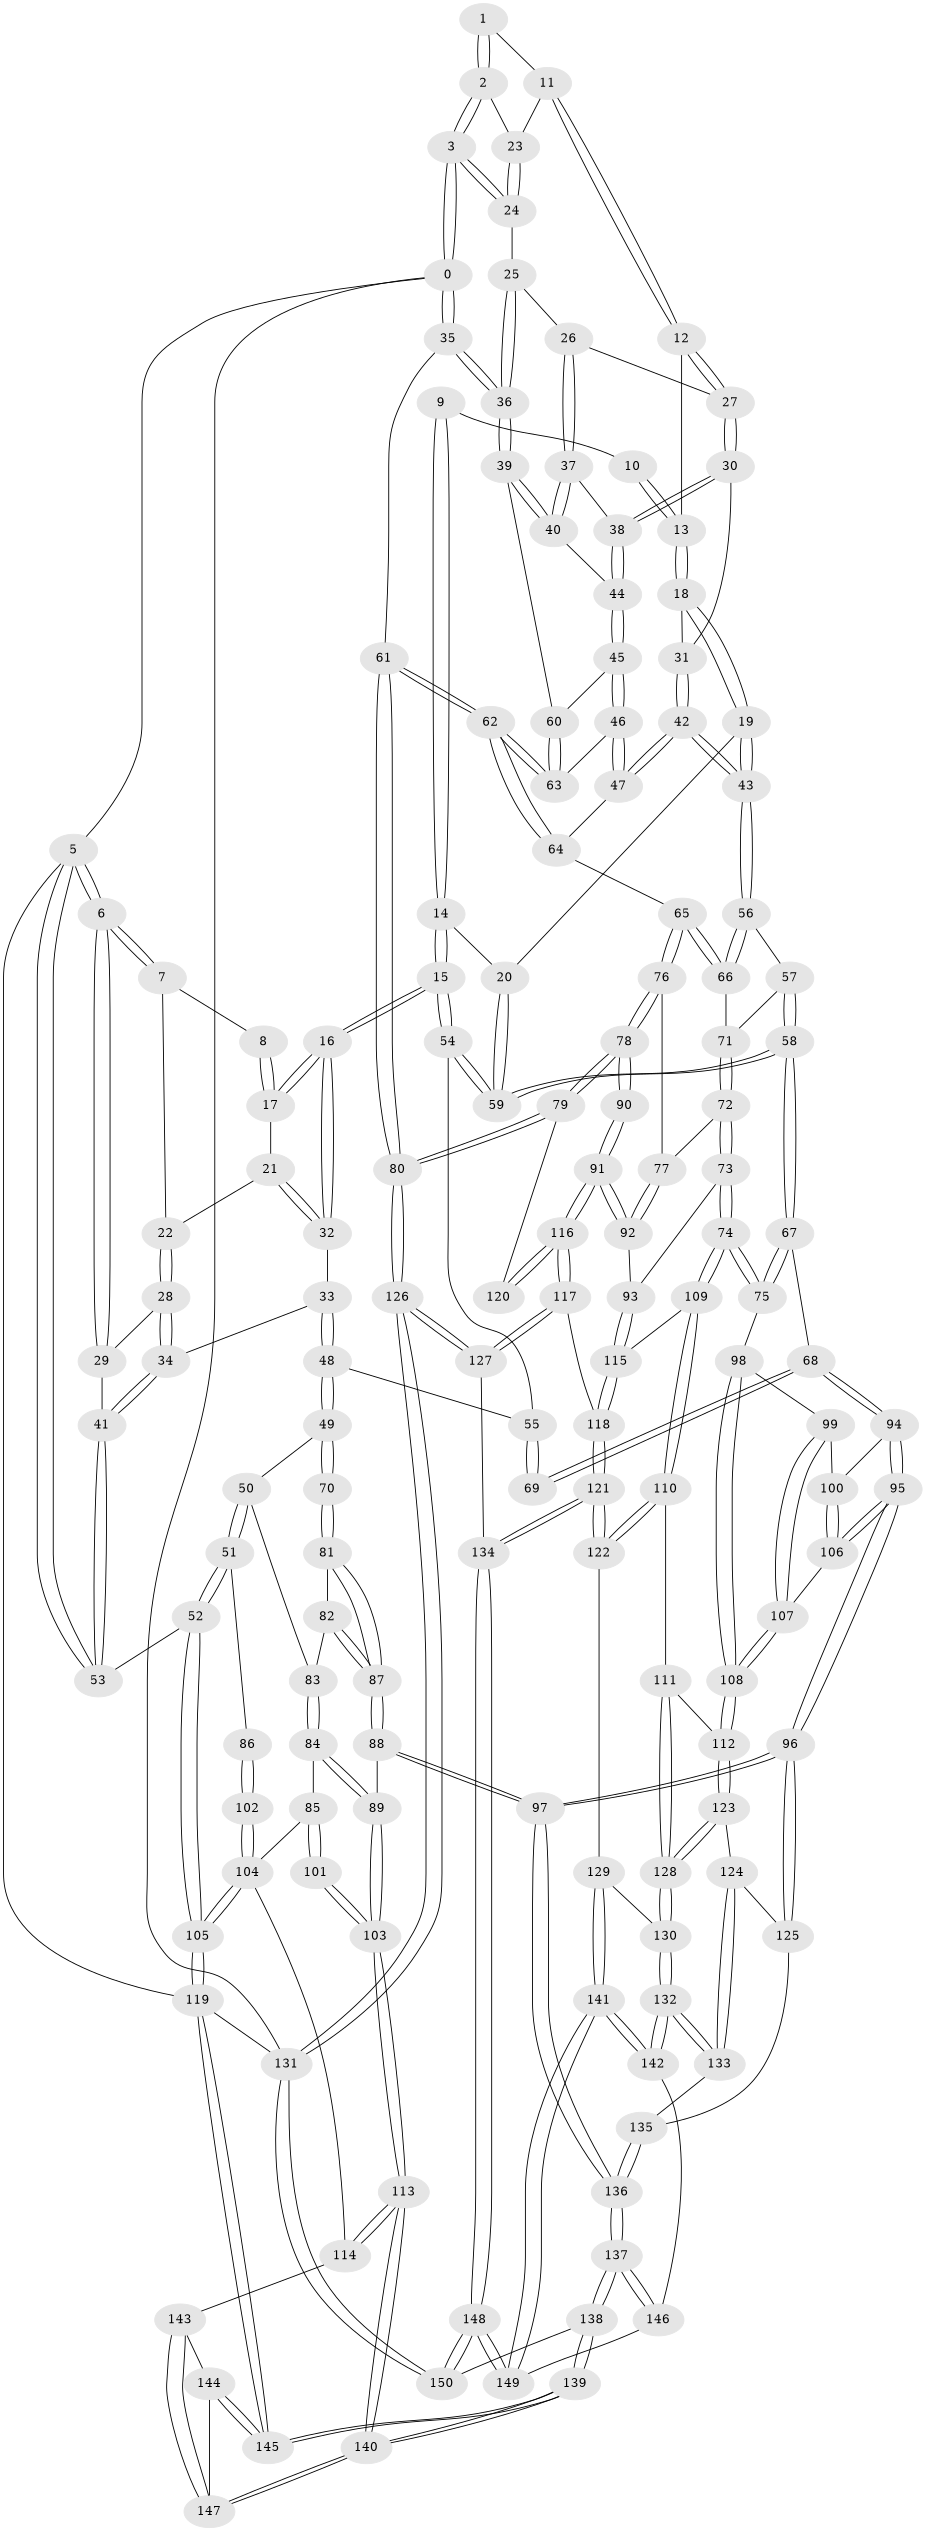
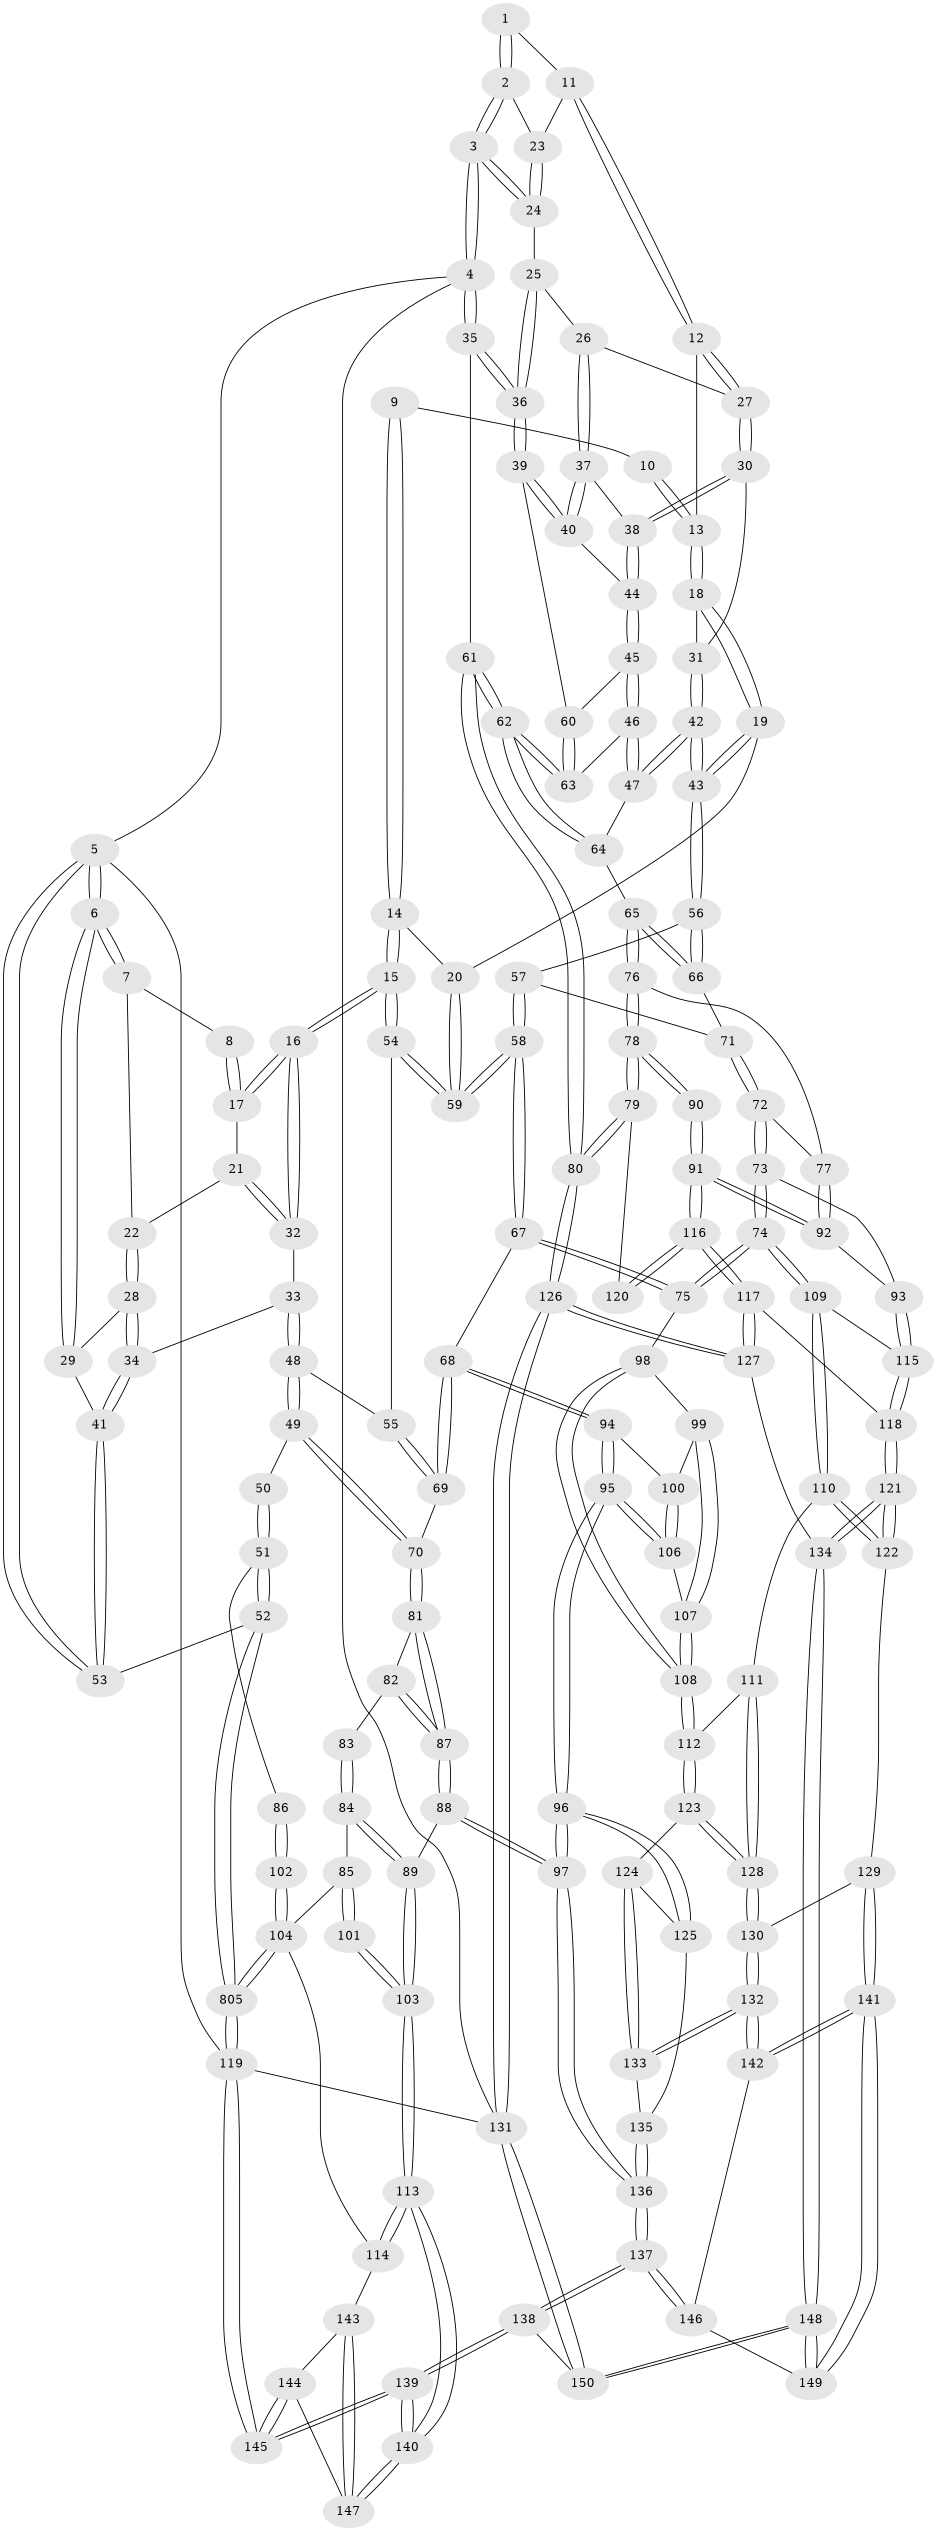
(448, 275) -> (470, 275)
none -> (429, 1521)
(279, 1585) -> none
(198, 1937) -> (232, 2000)
